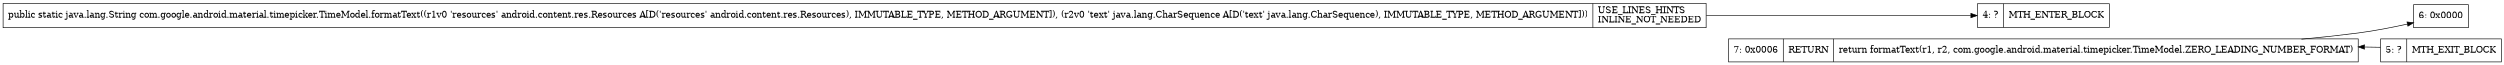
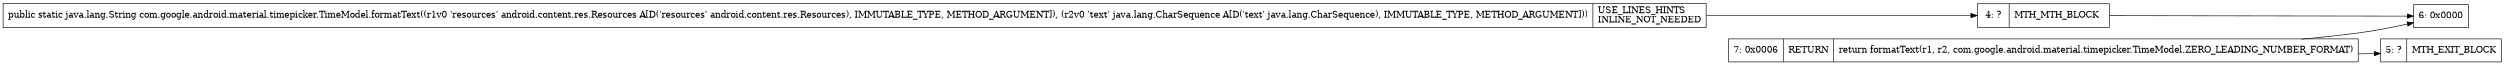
(2056, 15) -> (2056, 15)
none -> (2258, 16)
(2373, 47) -> (2366, 54)
